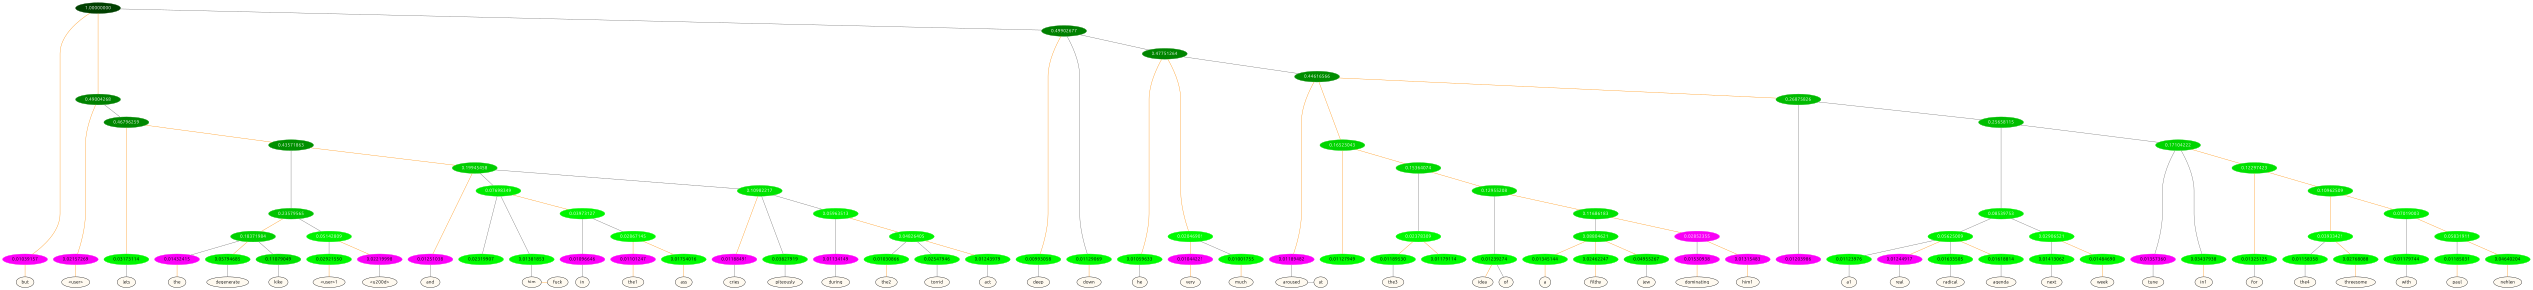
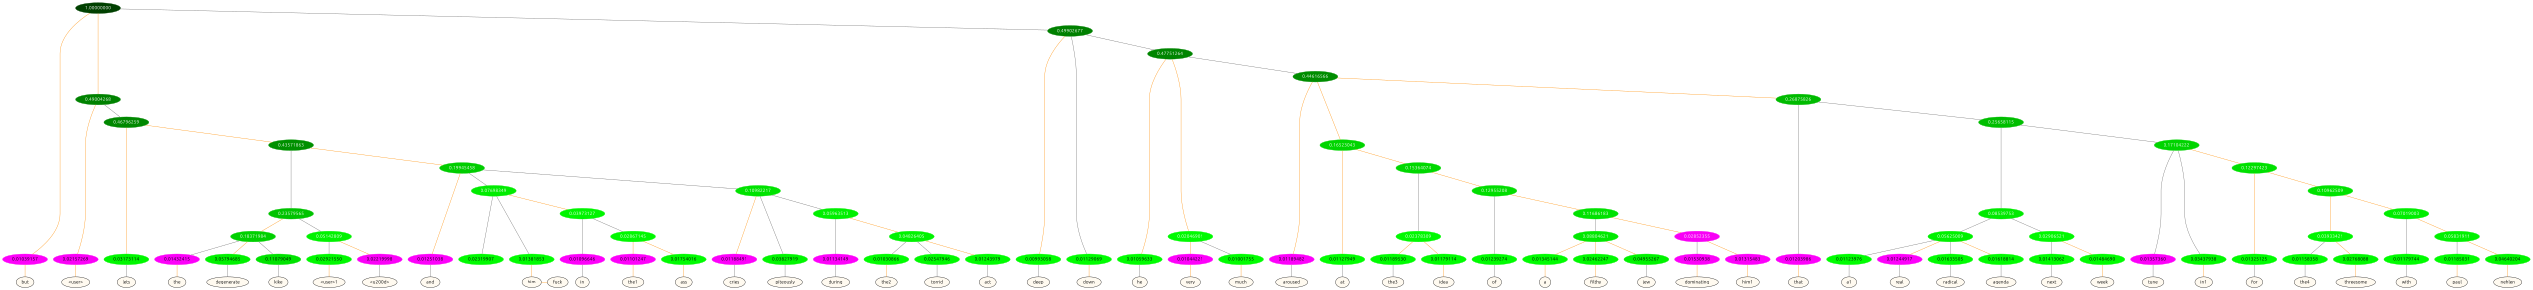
(532, 271) -> (532, 271)
(1489, 271) -> (1444, 271)
(1311, 282) -> (1342, 271)
none -> (1798, 282)
